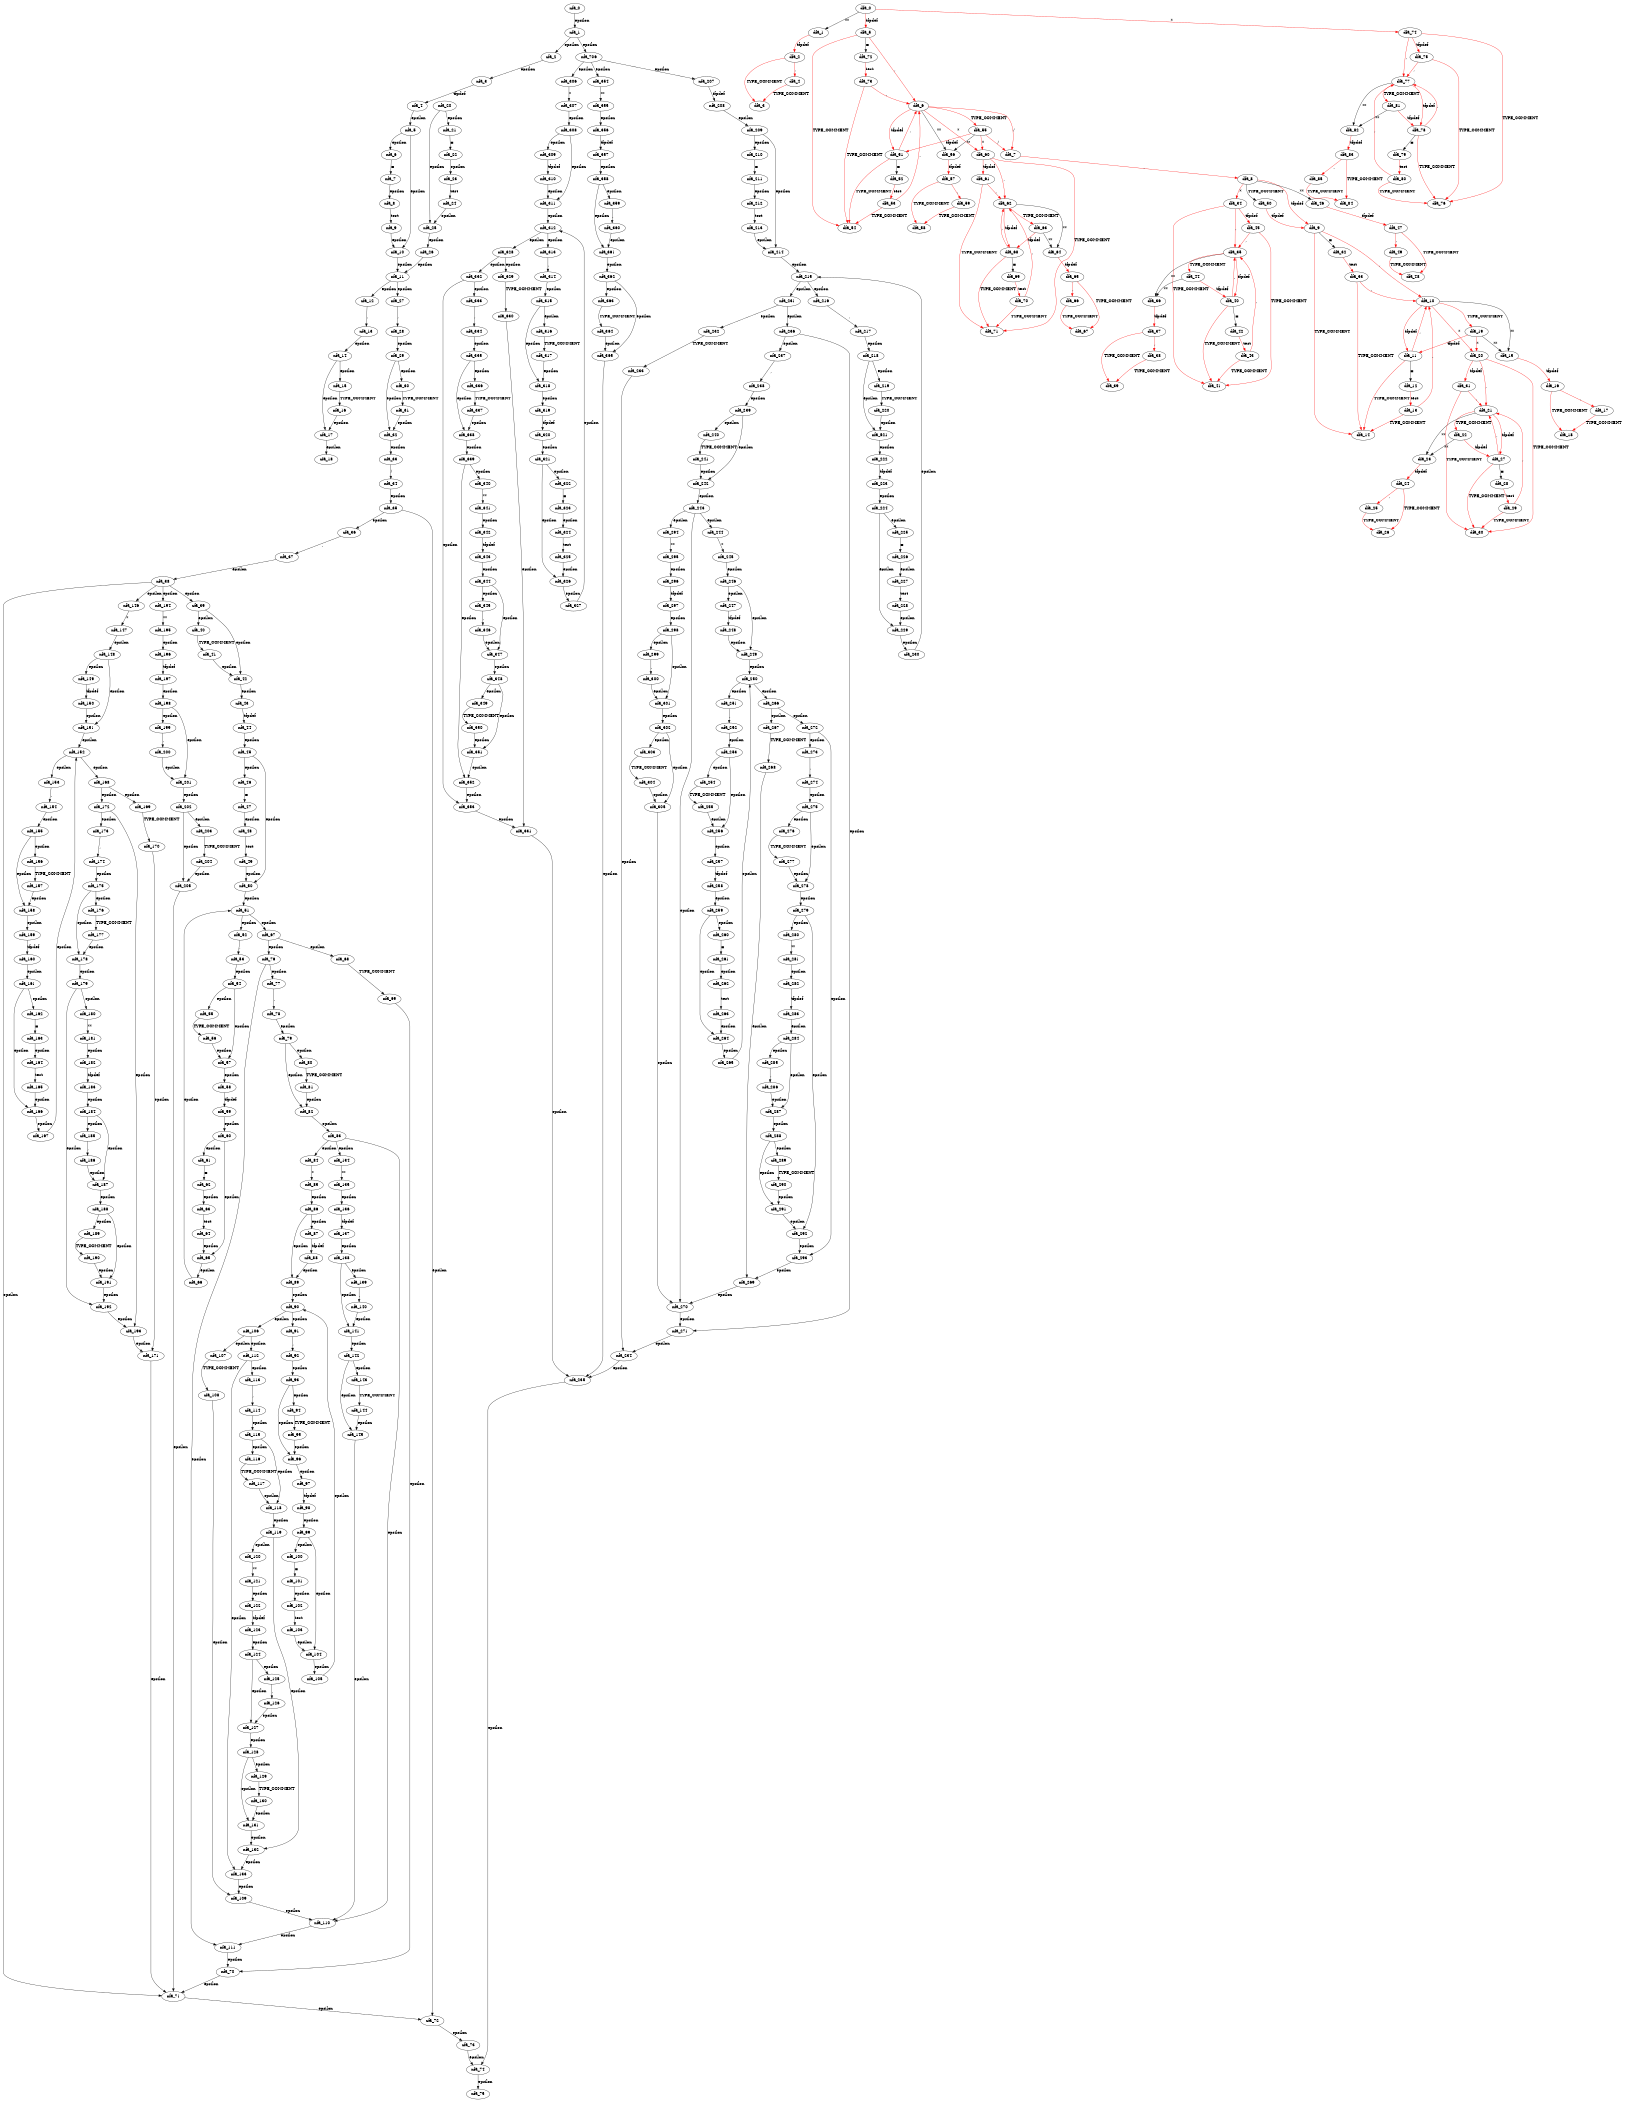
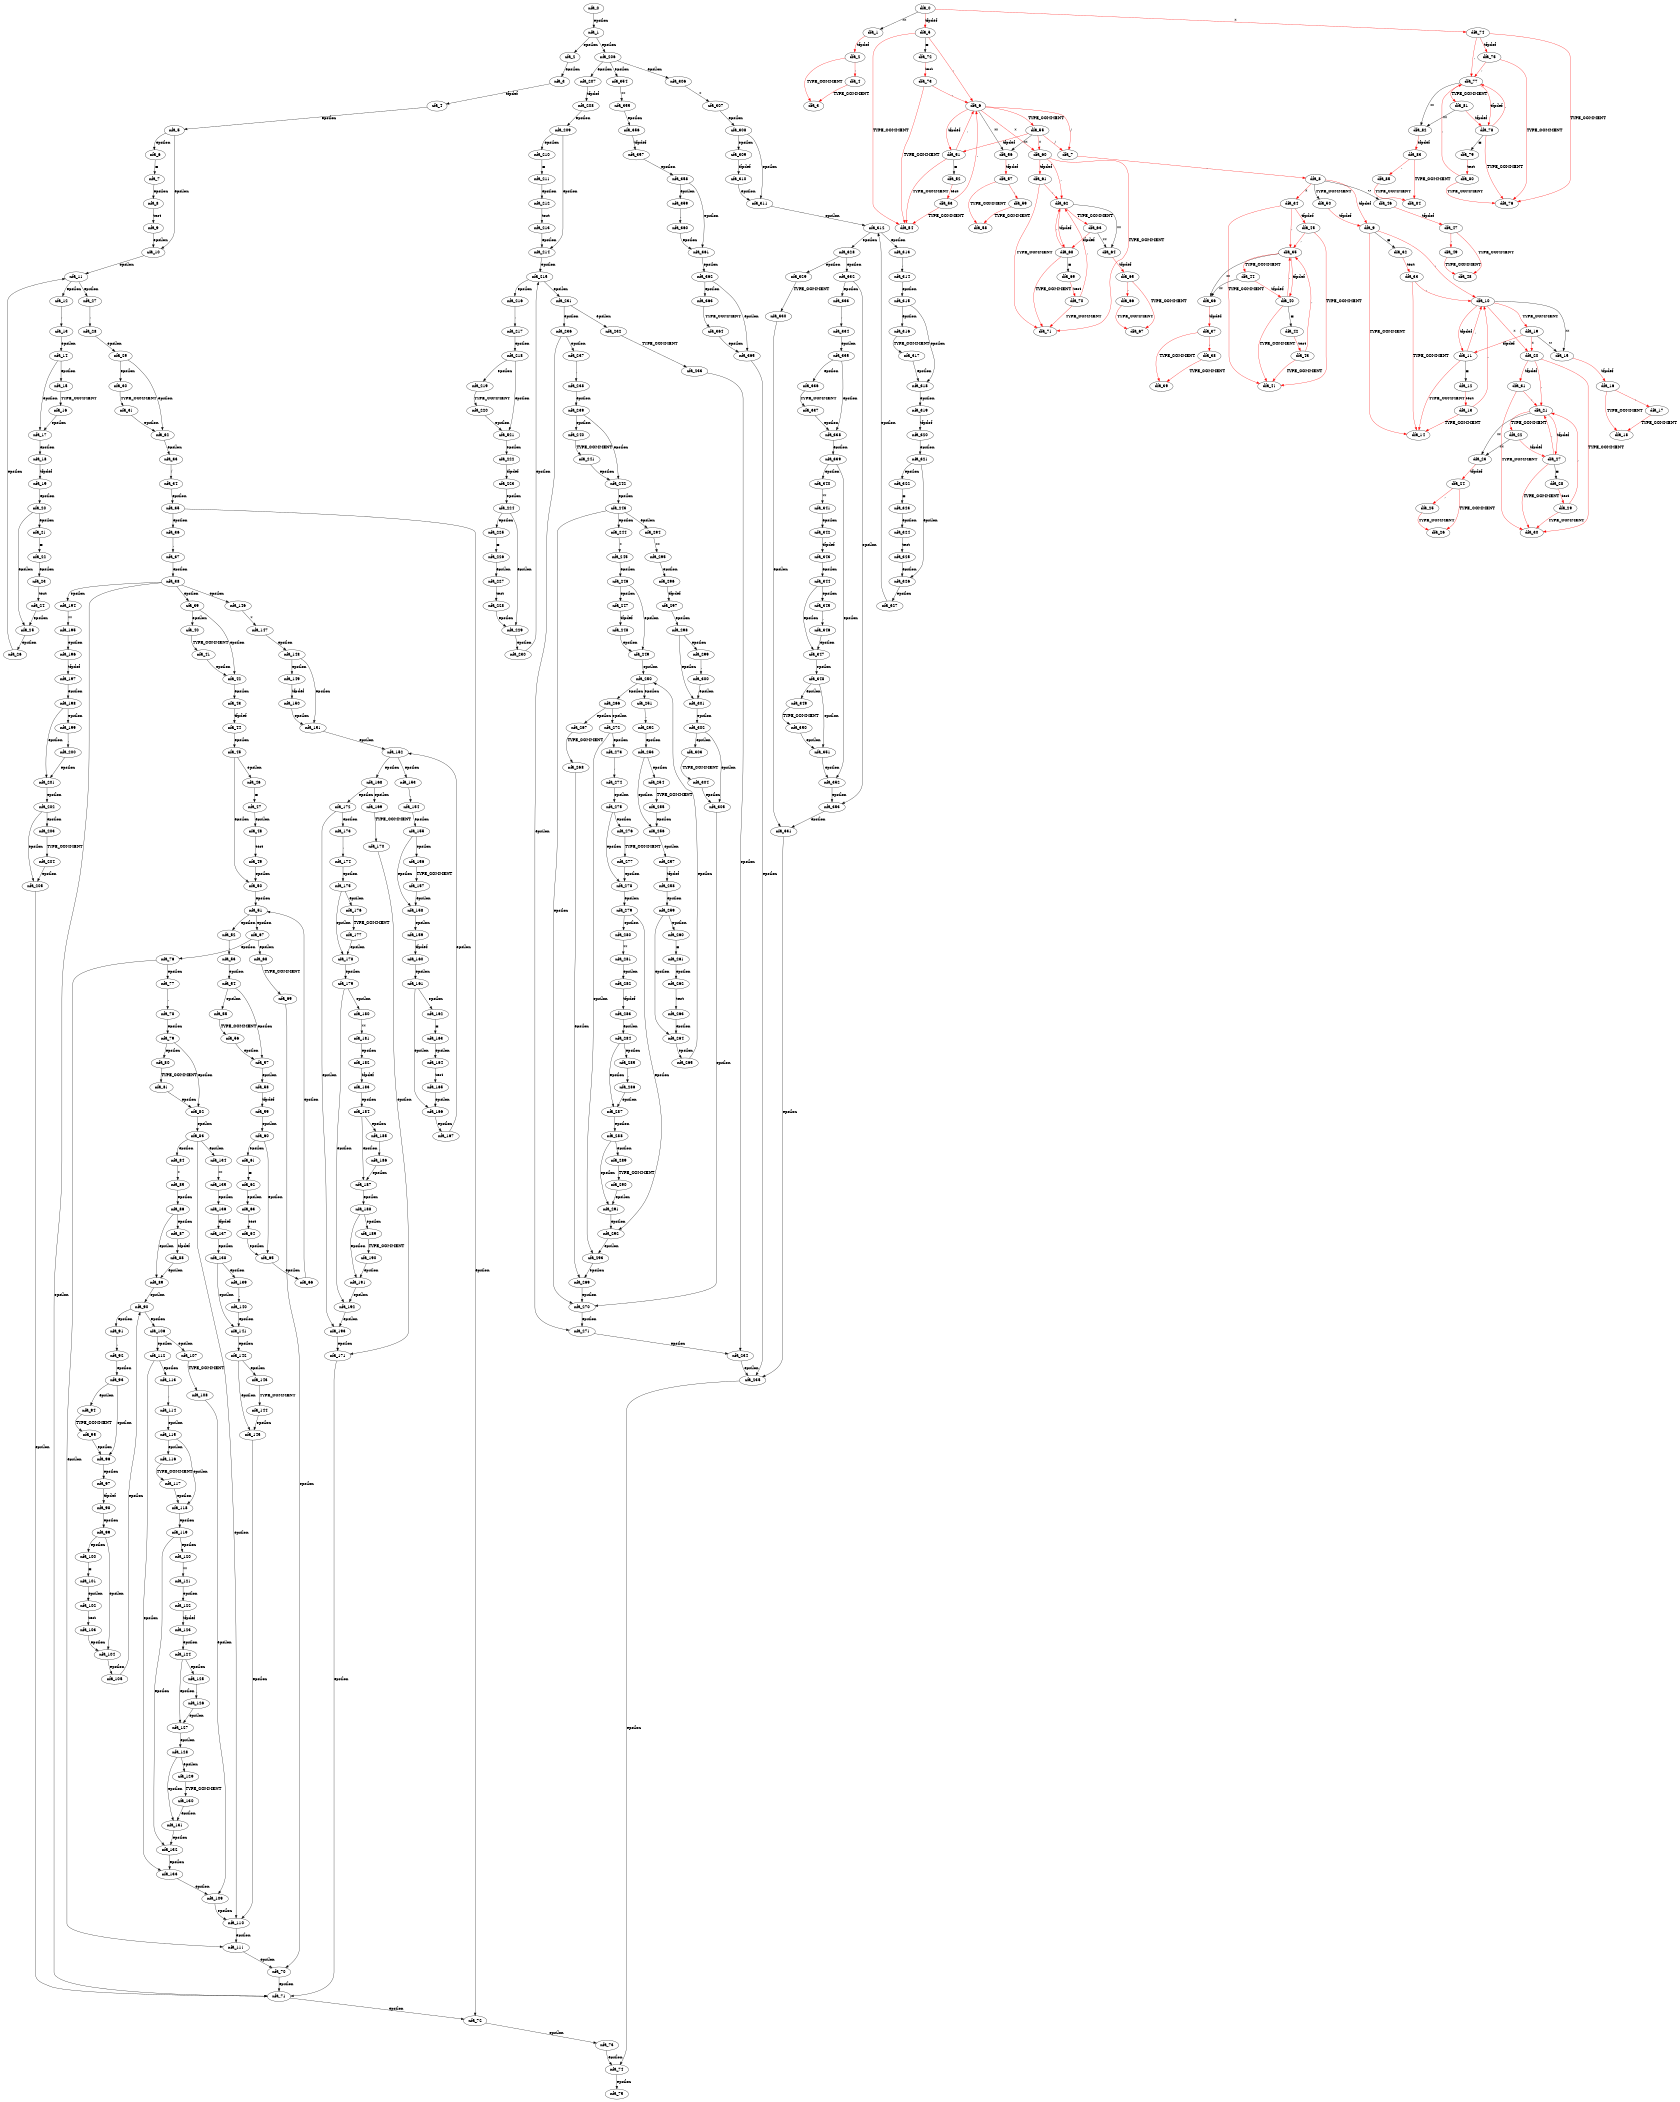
(589, 57) -> (608, 57)
none -> (40, 484)
